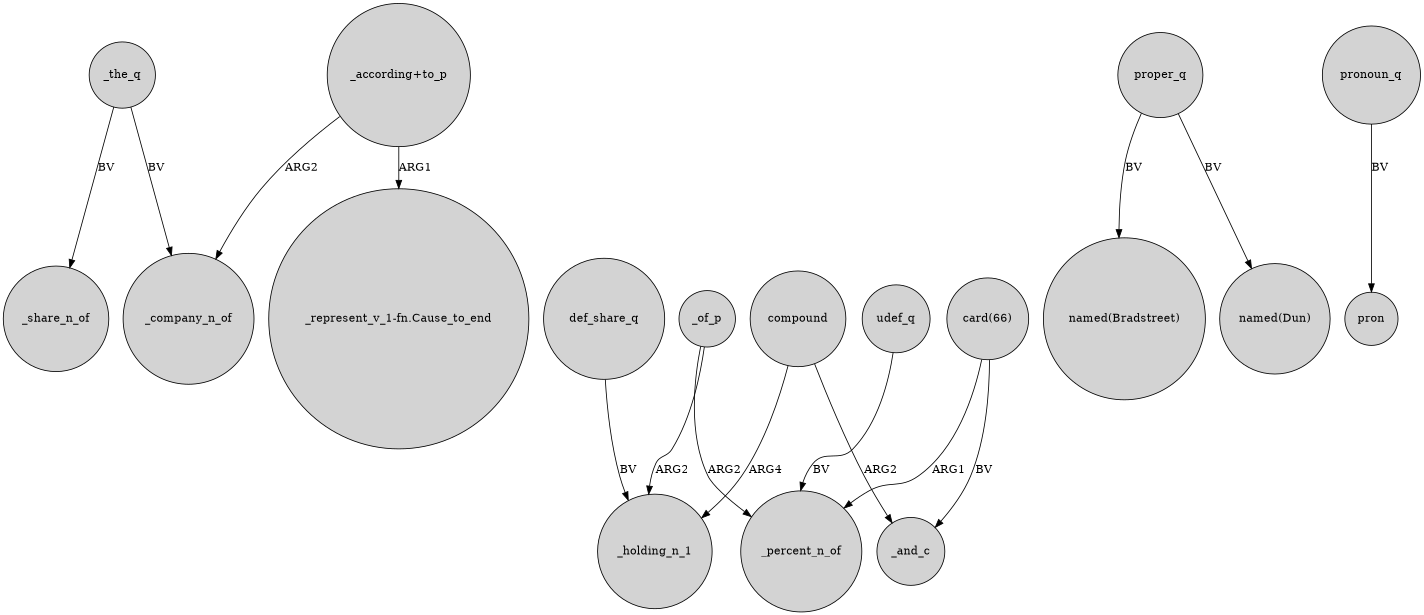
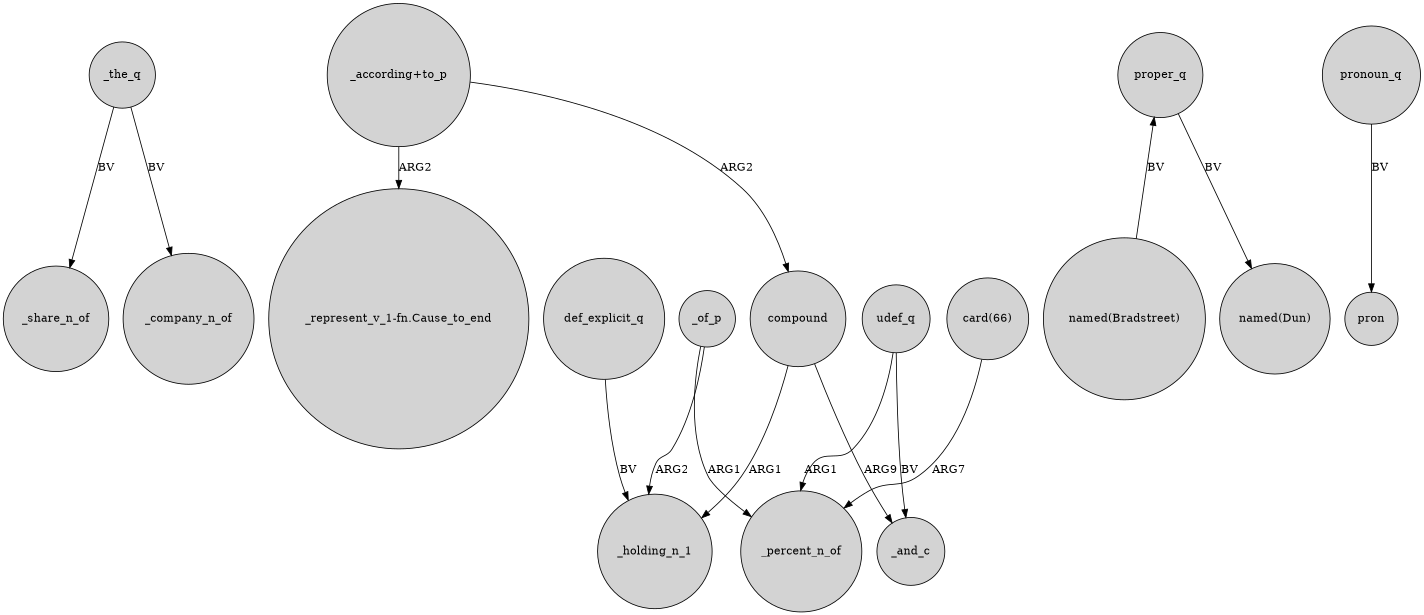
(416, 168) -> (416, 168)
(1124, 170) -> (1145, 182)
(272, 177) -> (655, 133)
(604, 319) -> (604, 319)
(980, 445) -> (898, 431)
(725, 470) -> (725, 470)
(766, 470) -> (766, 470)
(821, 470) -> (821, 470)
(881, 470) -> (881, 470)
(949, 470) -> (949, 470)
